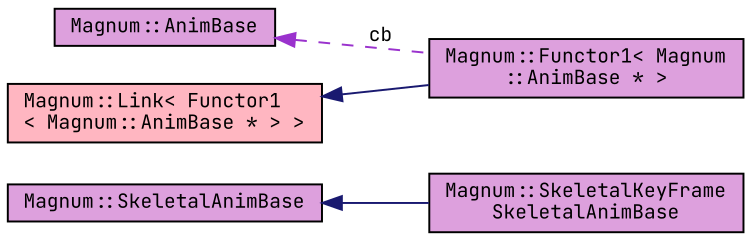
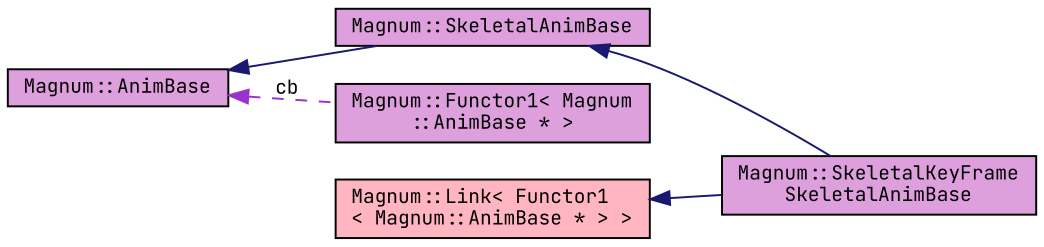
none -> (313, 56)
(385, 90) -> (696, 196)
